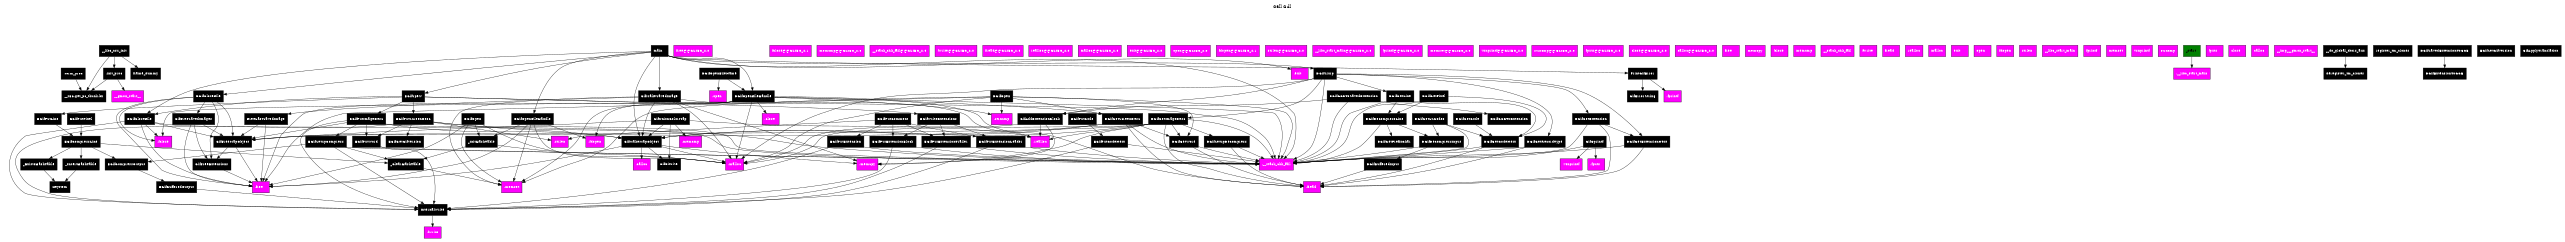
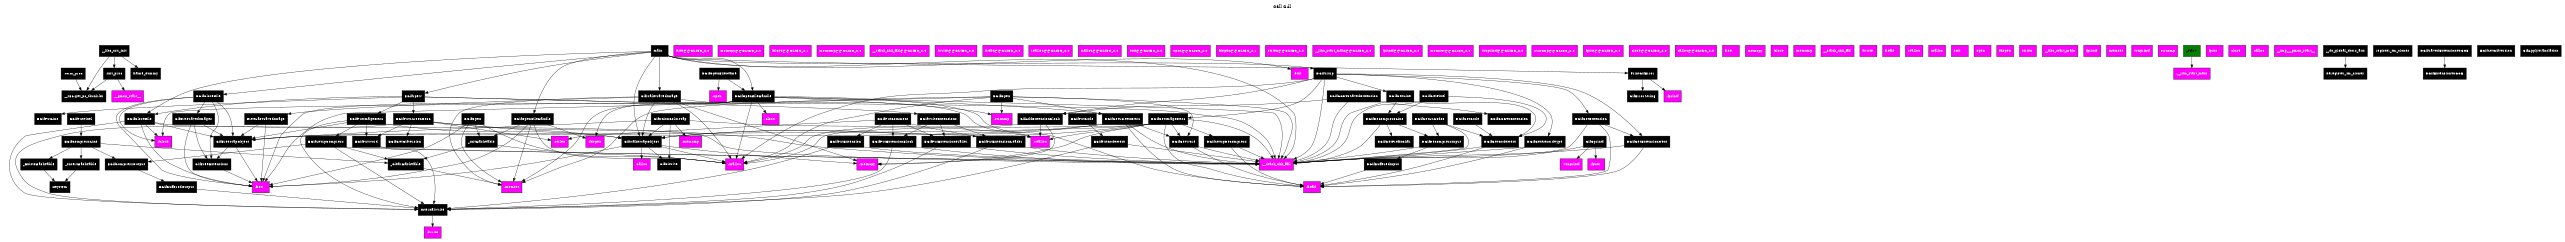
none -> (741, 51)
(61, 128) -> none
(733, 142) -> none
